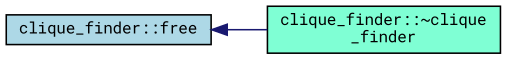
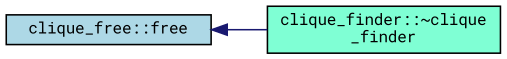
(109, 30) -> (109, 30)
